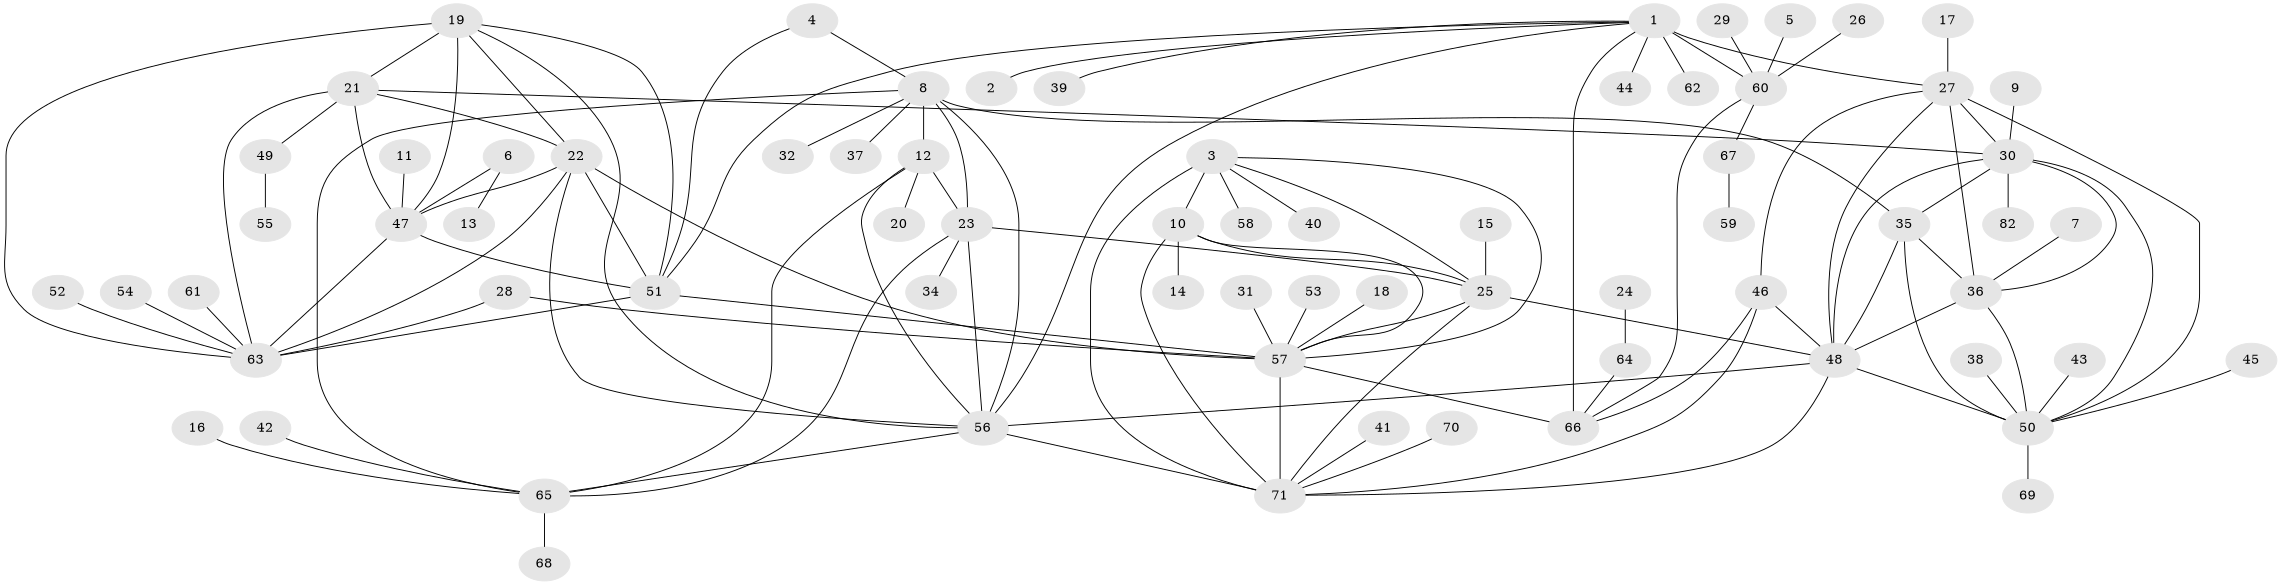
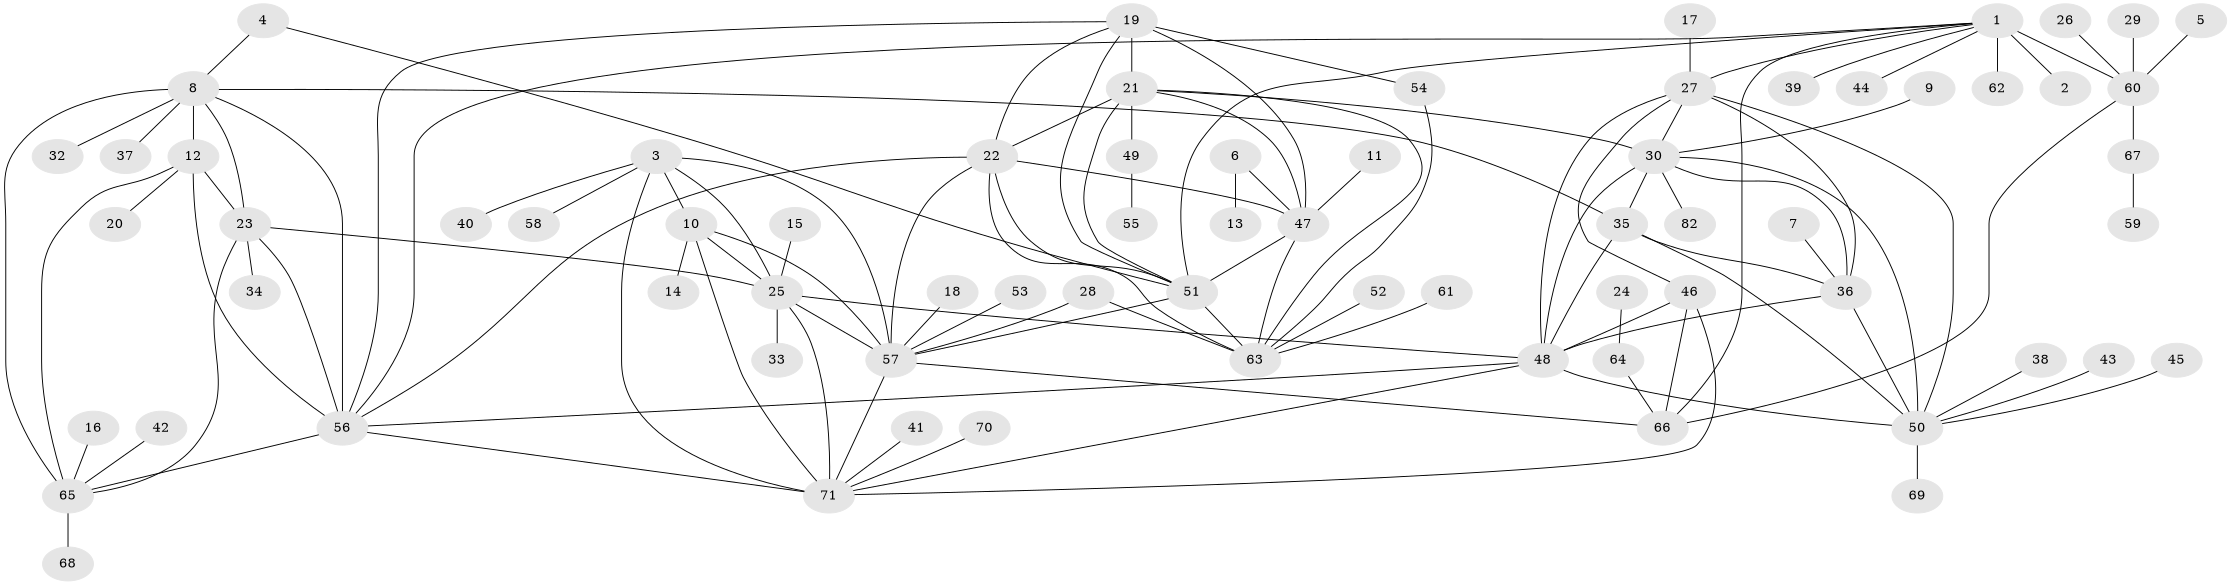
(29, 119) -> (1276, 55)
none -> (1086, 212)
(1246, 292) -> none
none -> (777, 360)
